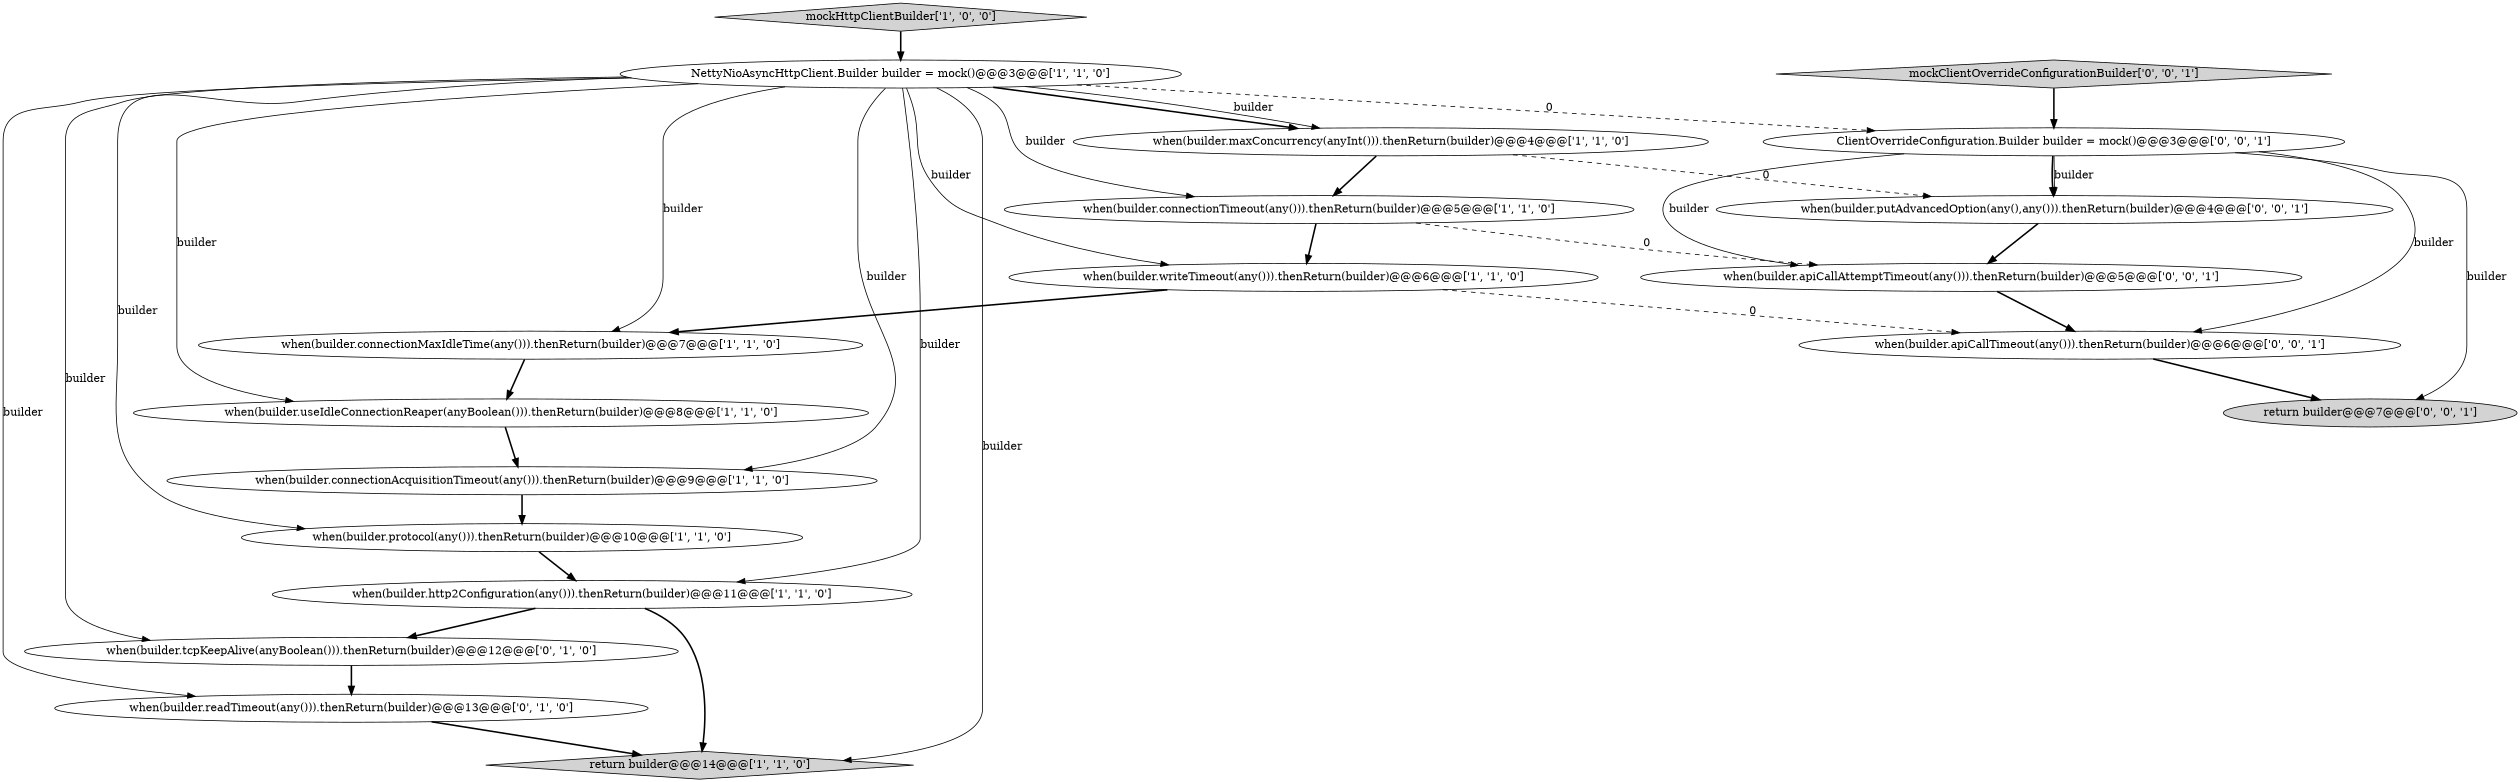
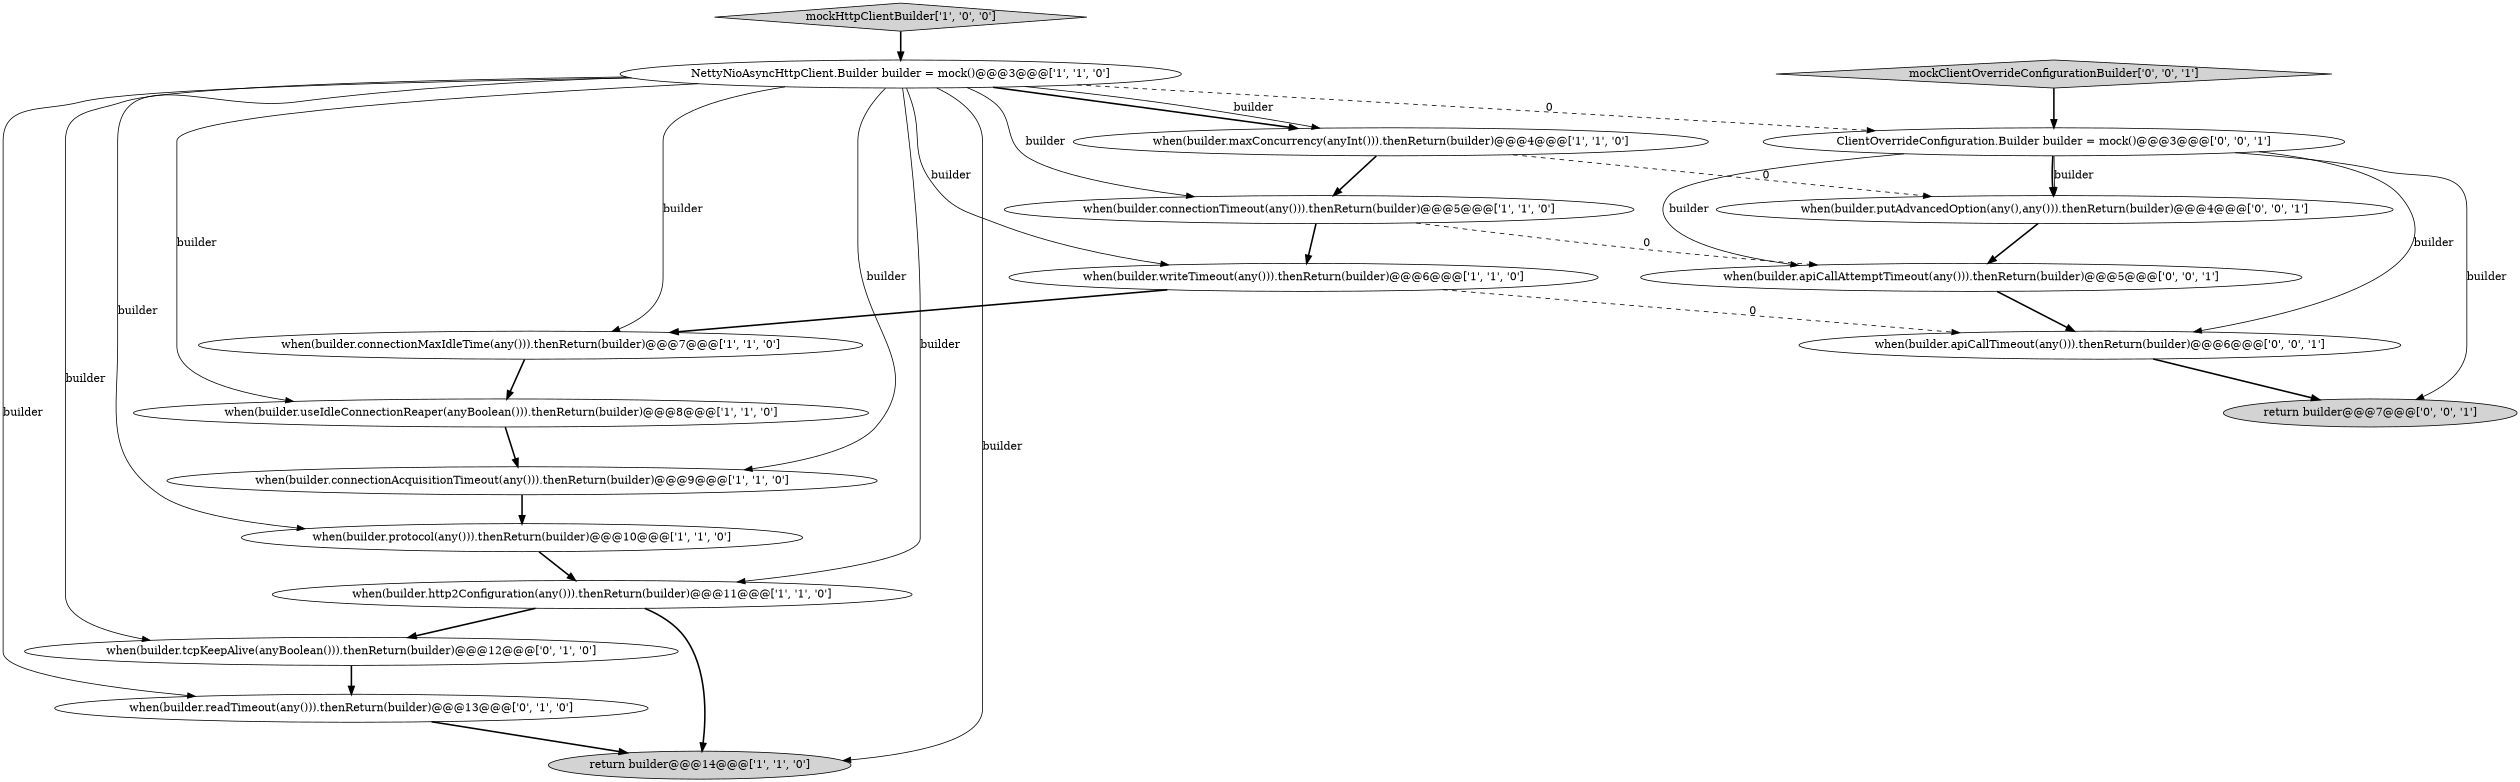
(700, 765) -> (700, 765)
